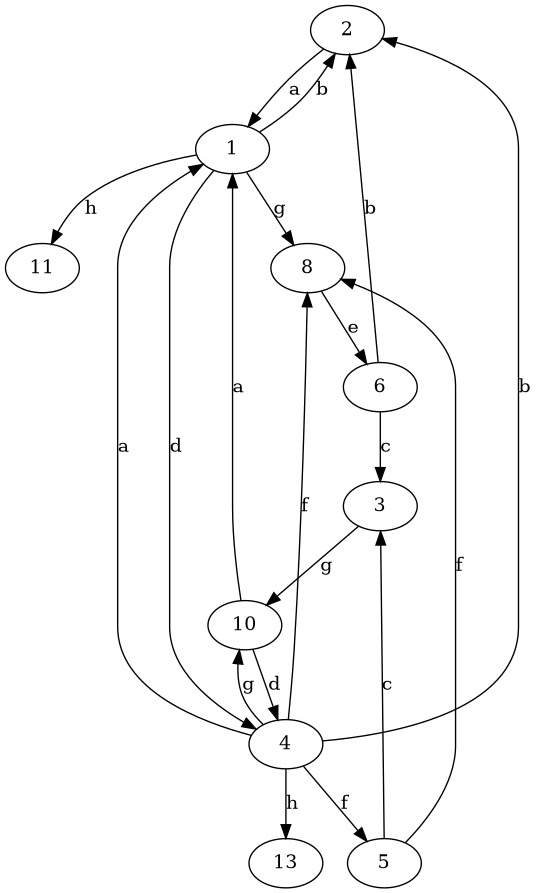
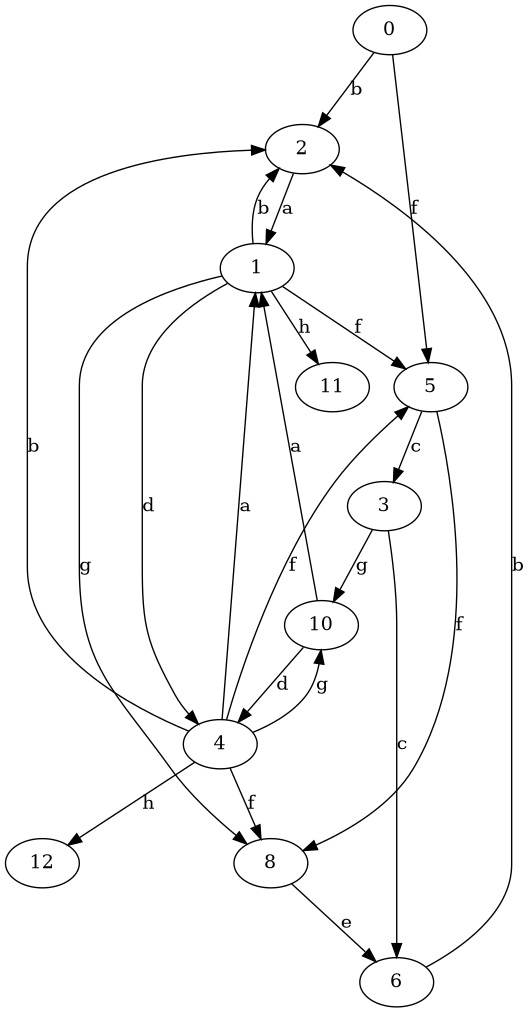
none -> (390, 30)
none -> (338, 324)
(380, 440) -> (397, 737)
(286, 863) -> (42, 863)
